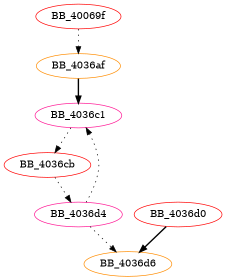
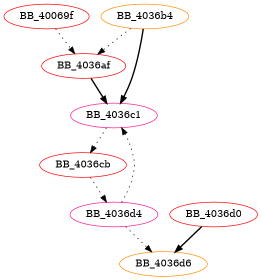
none -> (145, 16)
(78, 66) -> (84, 66)
